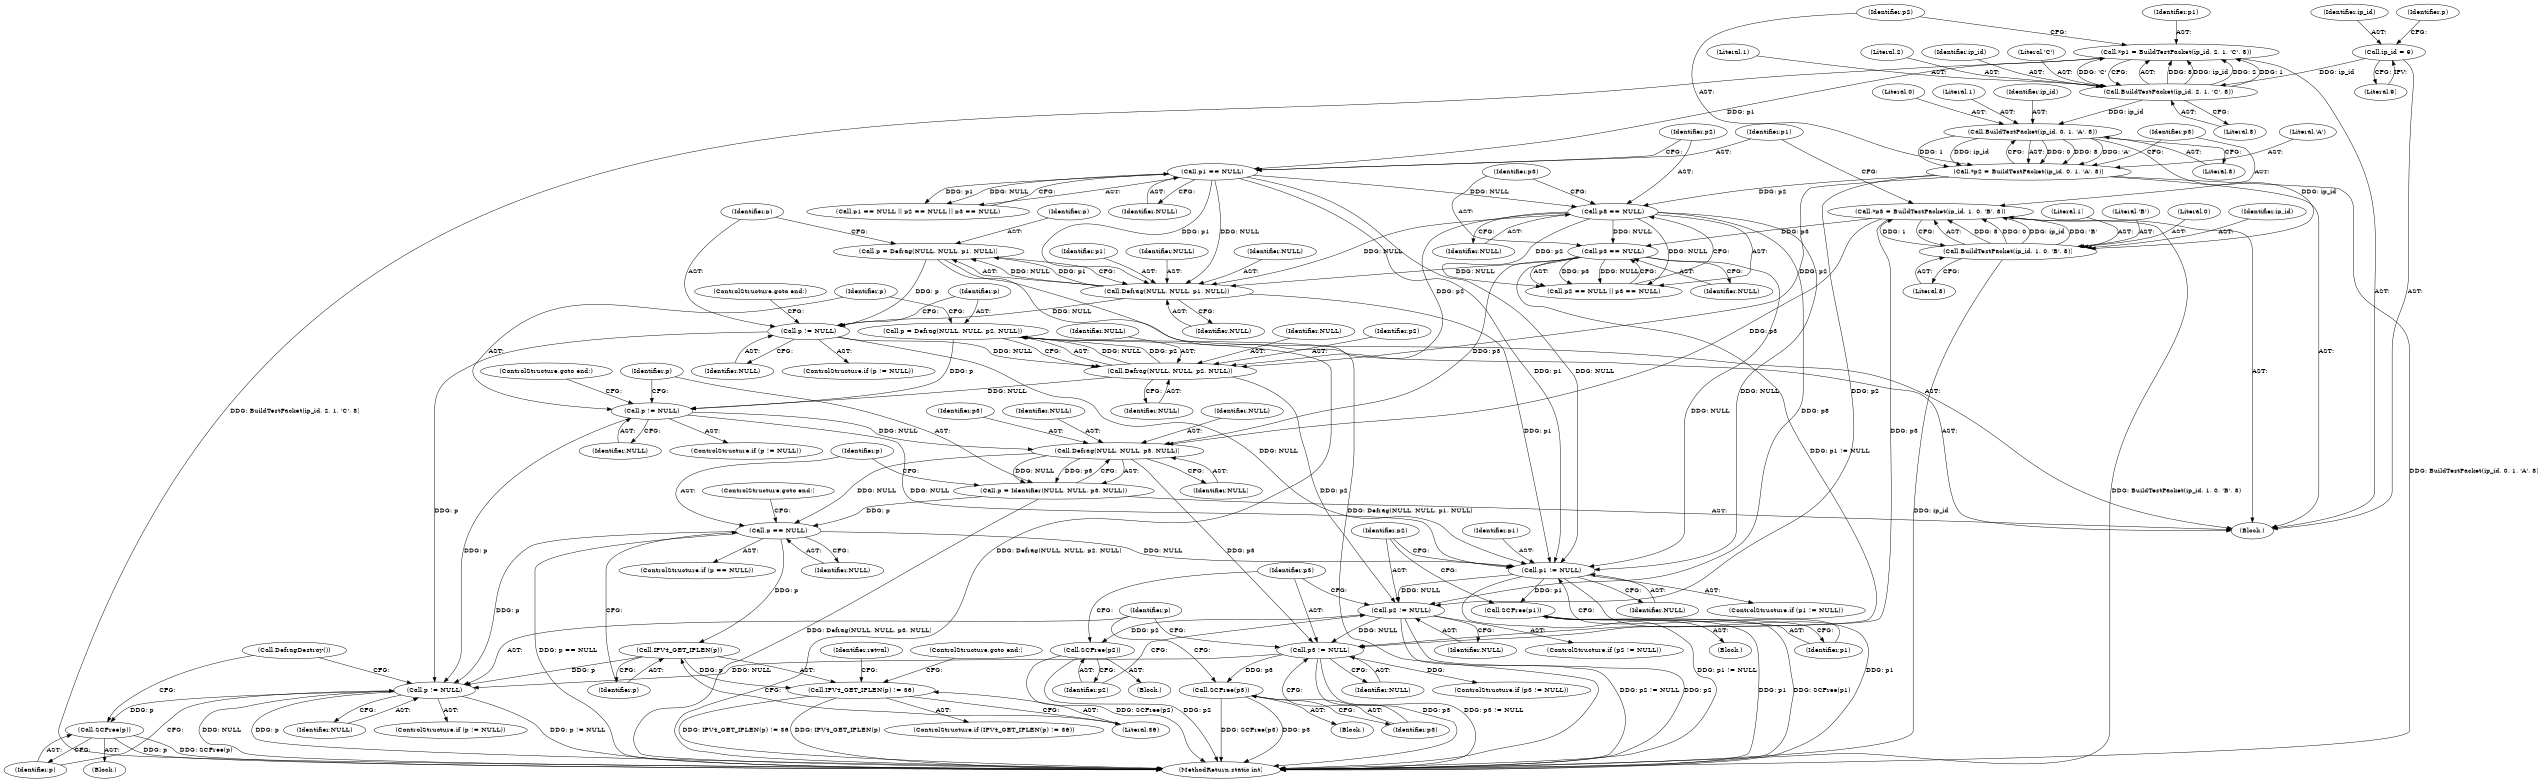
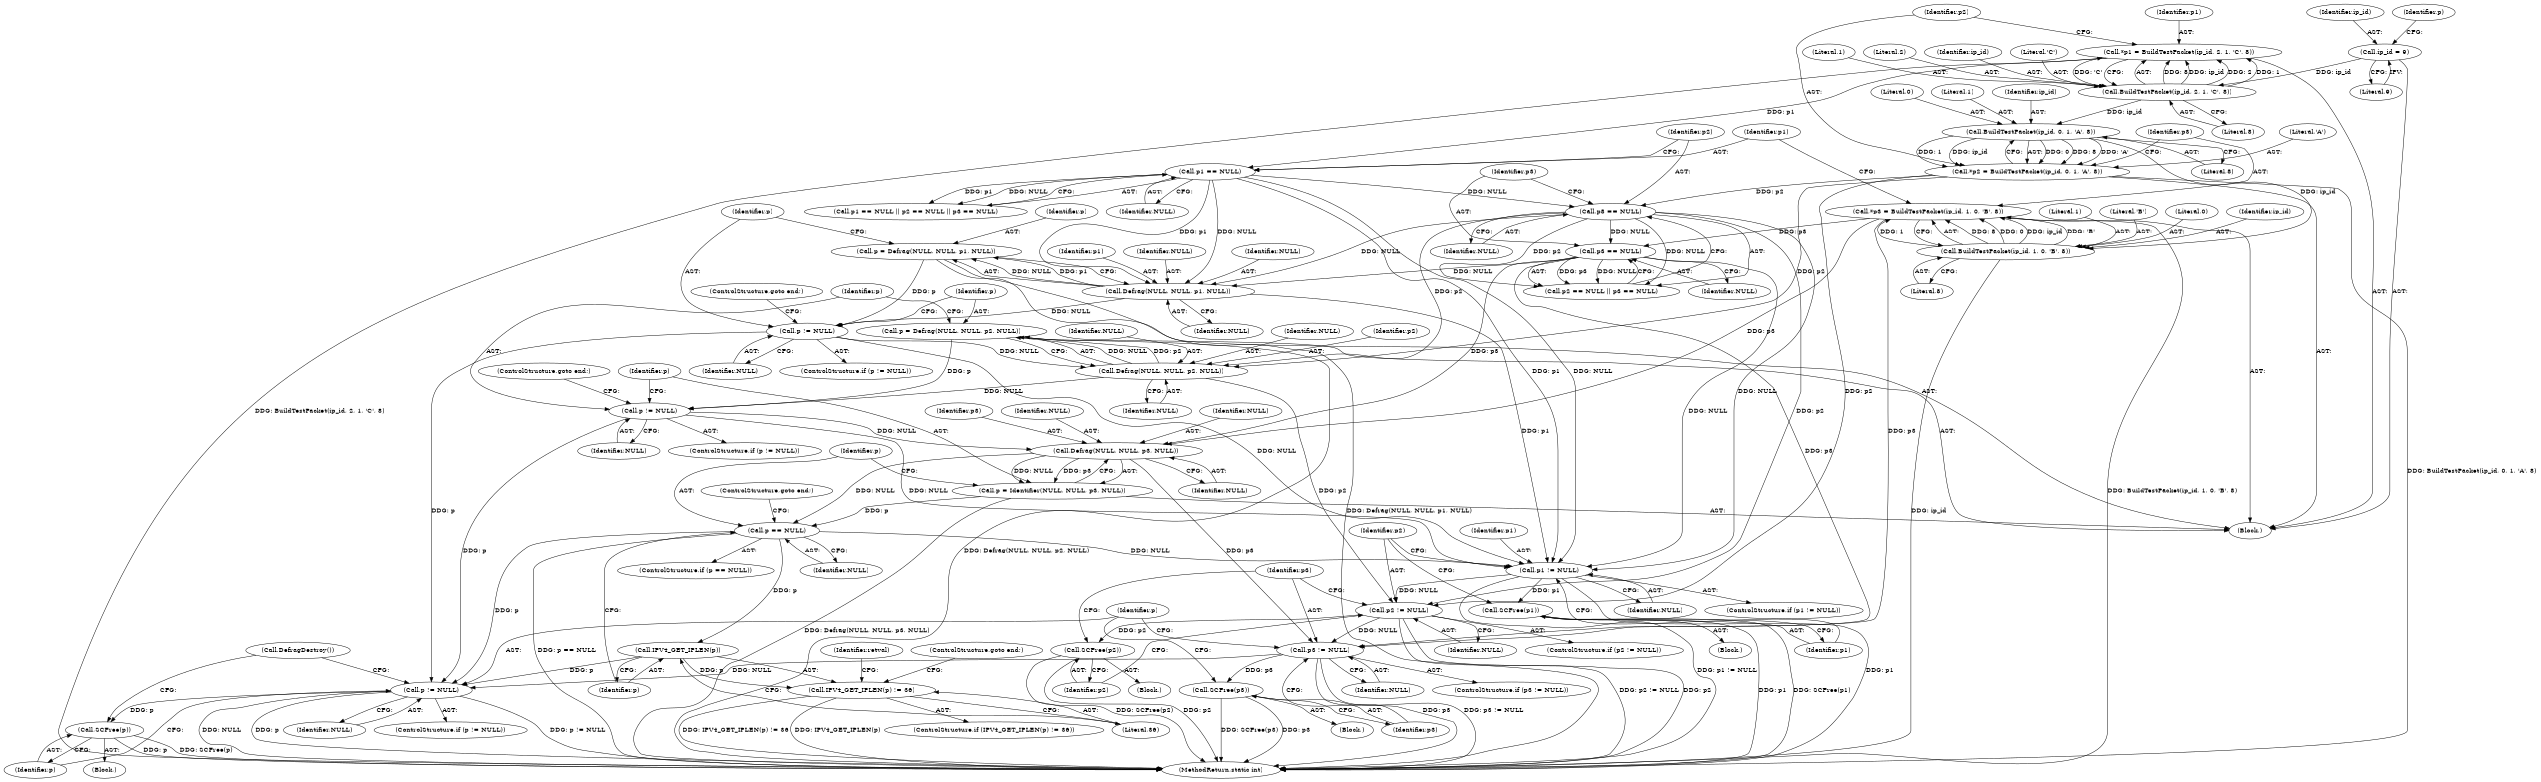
(1815, 411) -> (1810, 411)
(1840, 451) -> (1819, 451)
(1437, 670) -> (1436, 670)
